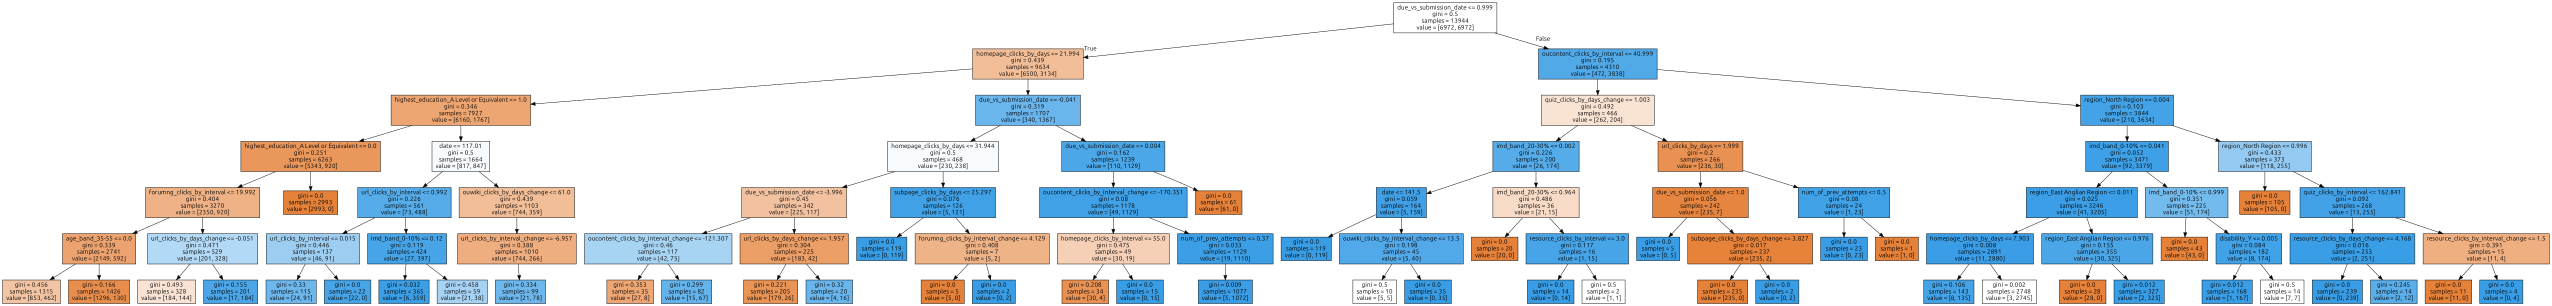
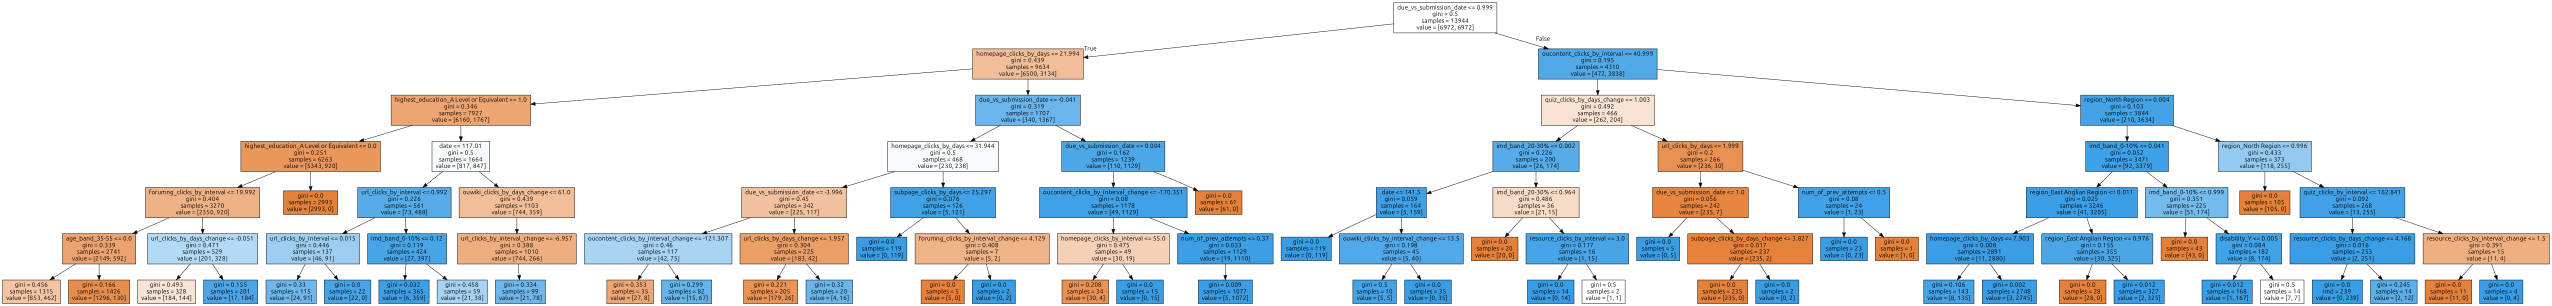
(1375, 292) -> (1375, 292)
(2009, 292) -> (2009, 292)
(2337, 292) -> (2337, 292)
